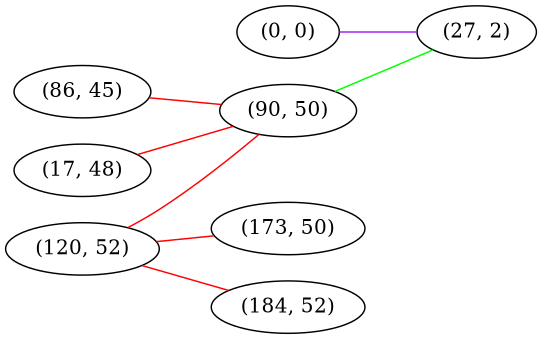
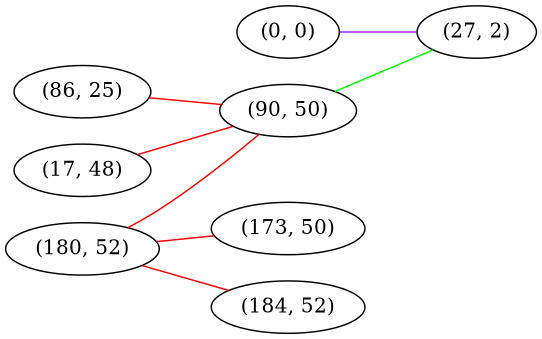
(82, 92) -> (82, 92)
(82, 249) -> (82, 249)
